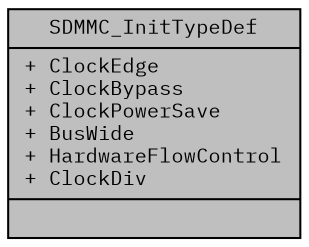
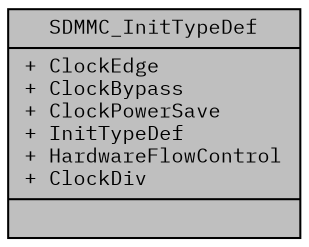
(81, 134) -> (105, 134)
